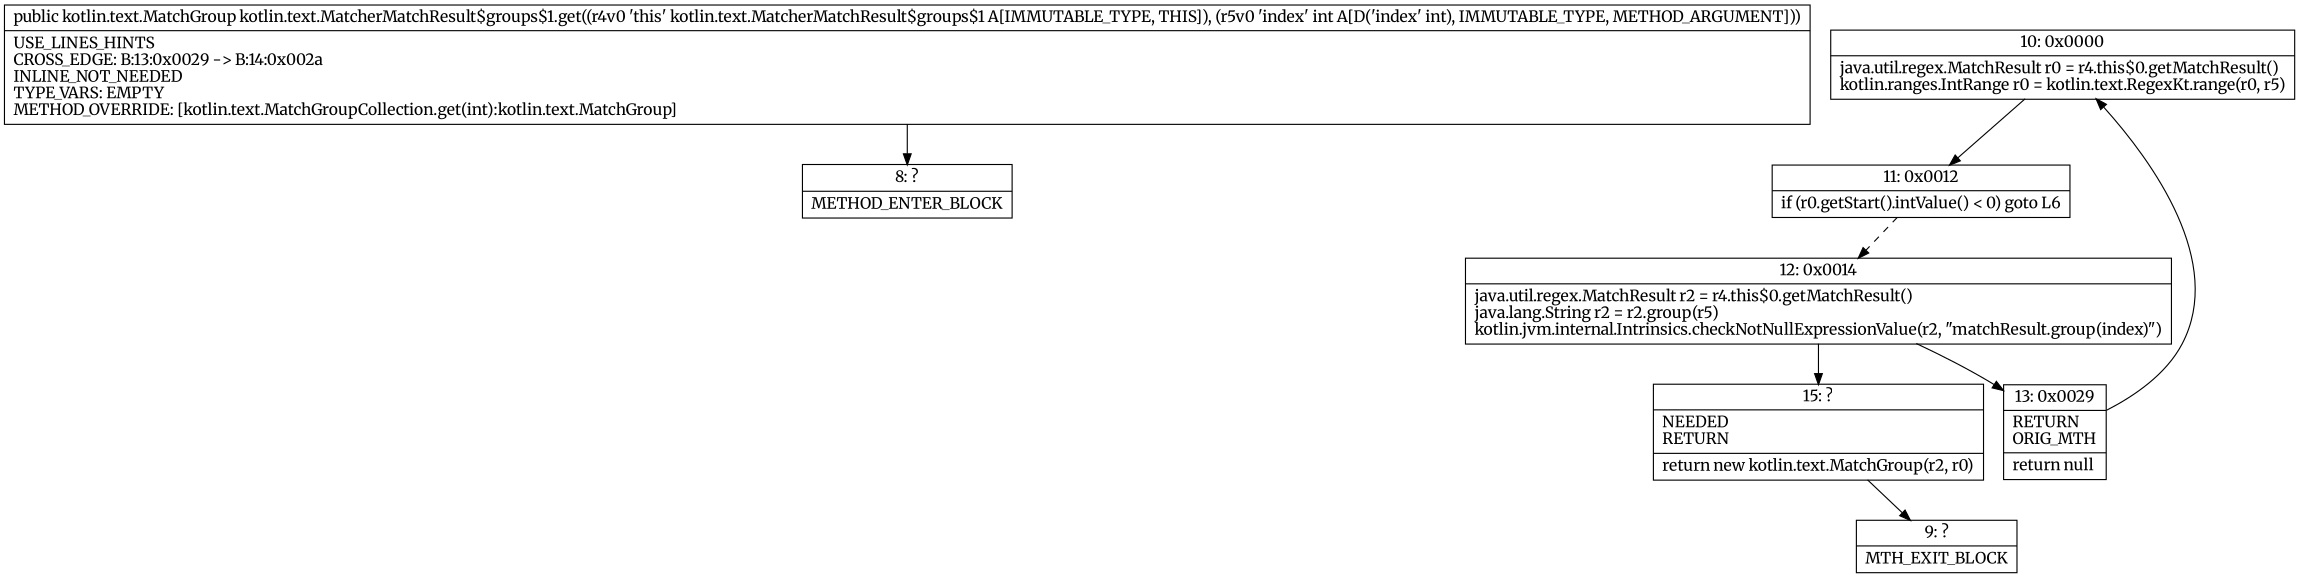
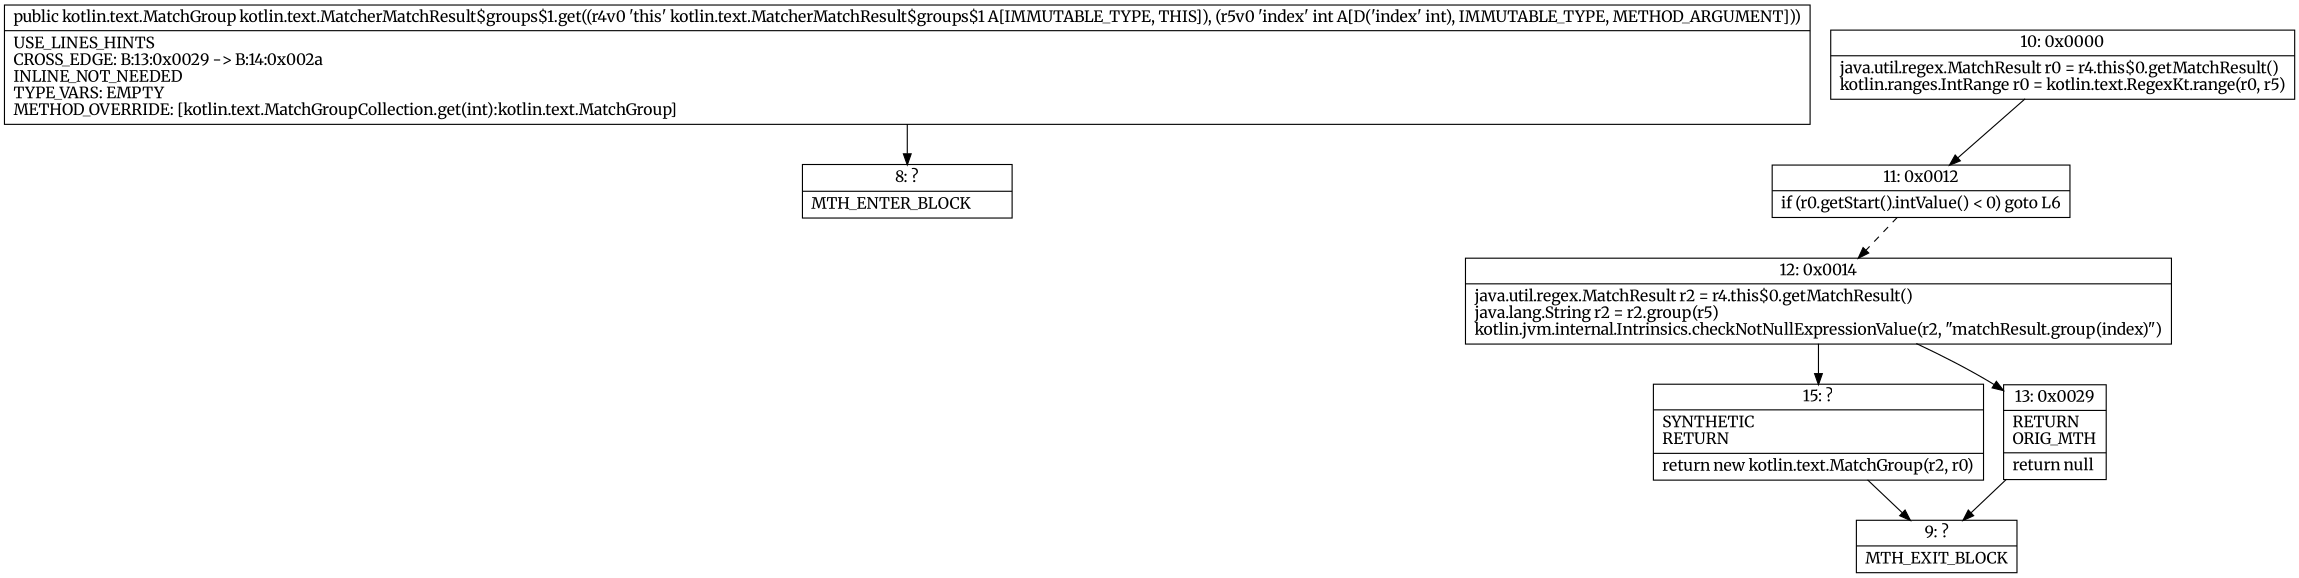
(907, 204) -> (891, 204)
(2192, 265) -> (1989, 496)
(1696, 423) -> (1709, 423)
